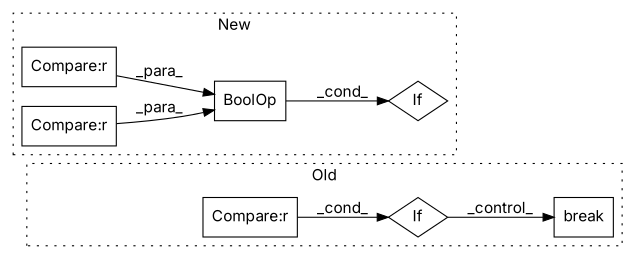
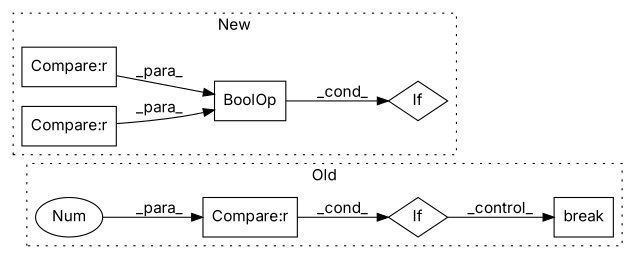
none -> (69, 217)
